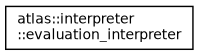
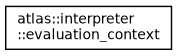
(99, 28) -> (89, 28)
